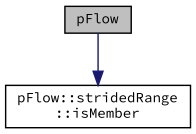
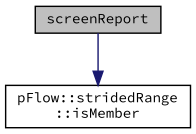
(98, 20) -> (98, 20)
